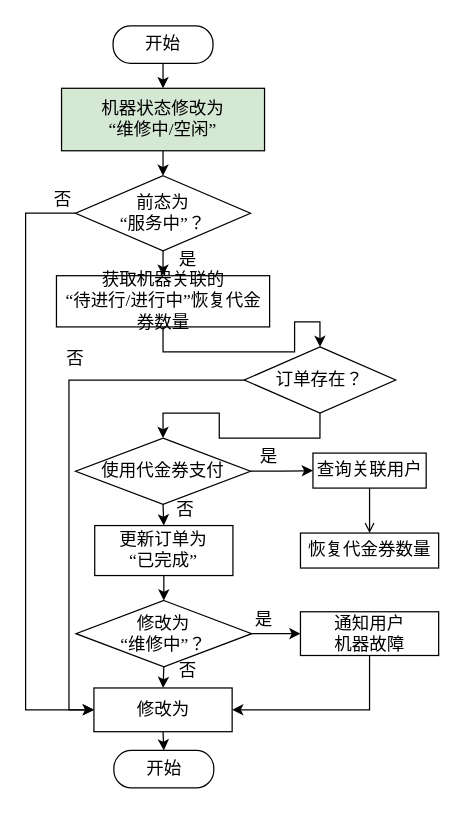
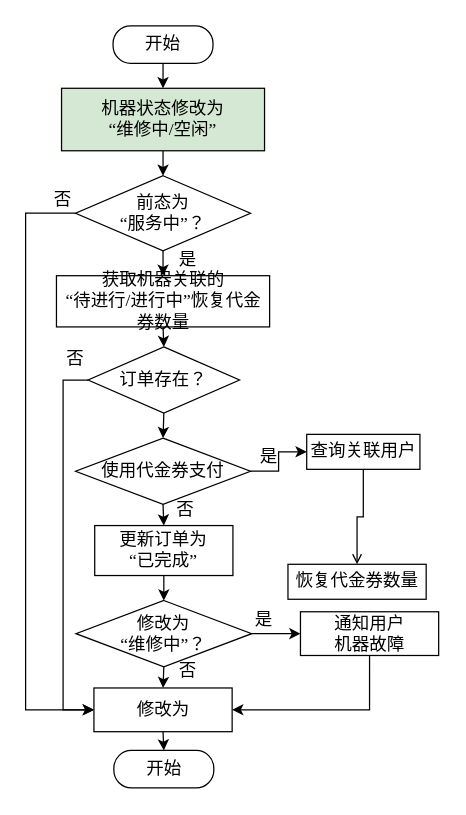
(320, 380) -> (164, 380)
(370, 471) -> (364, 452)
(370, 551) -> (357, 582)
